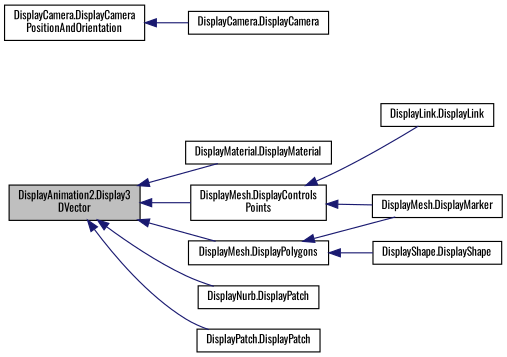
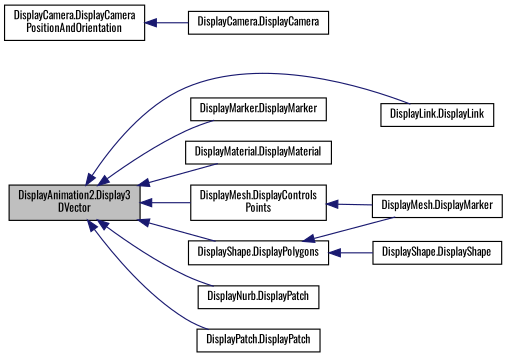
none -> (259, 109)
(368, 155) -> (234, 76)
(259, 253) -> (259, 253)
